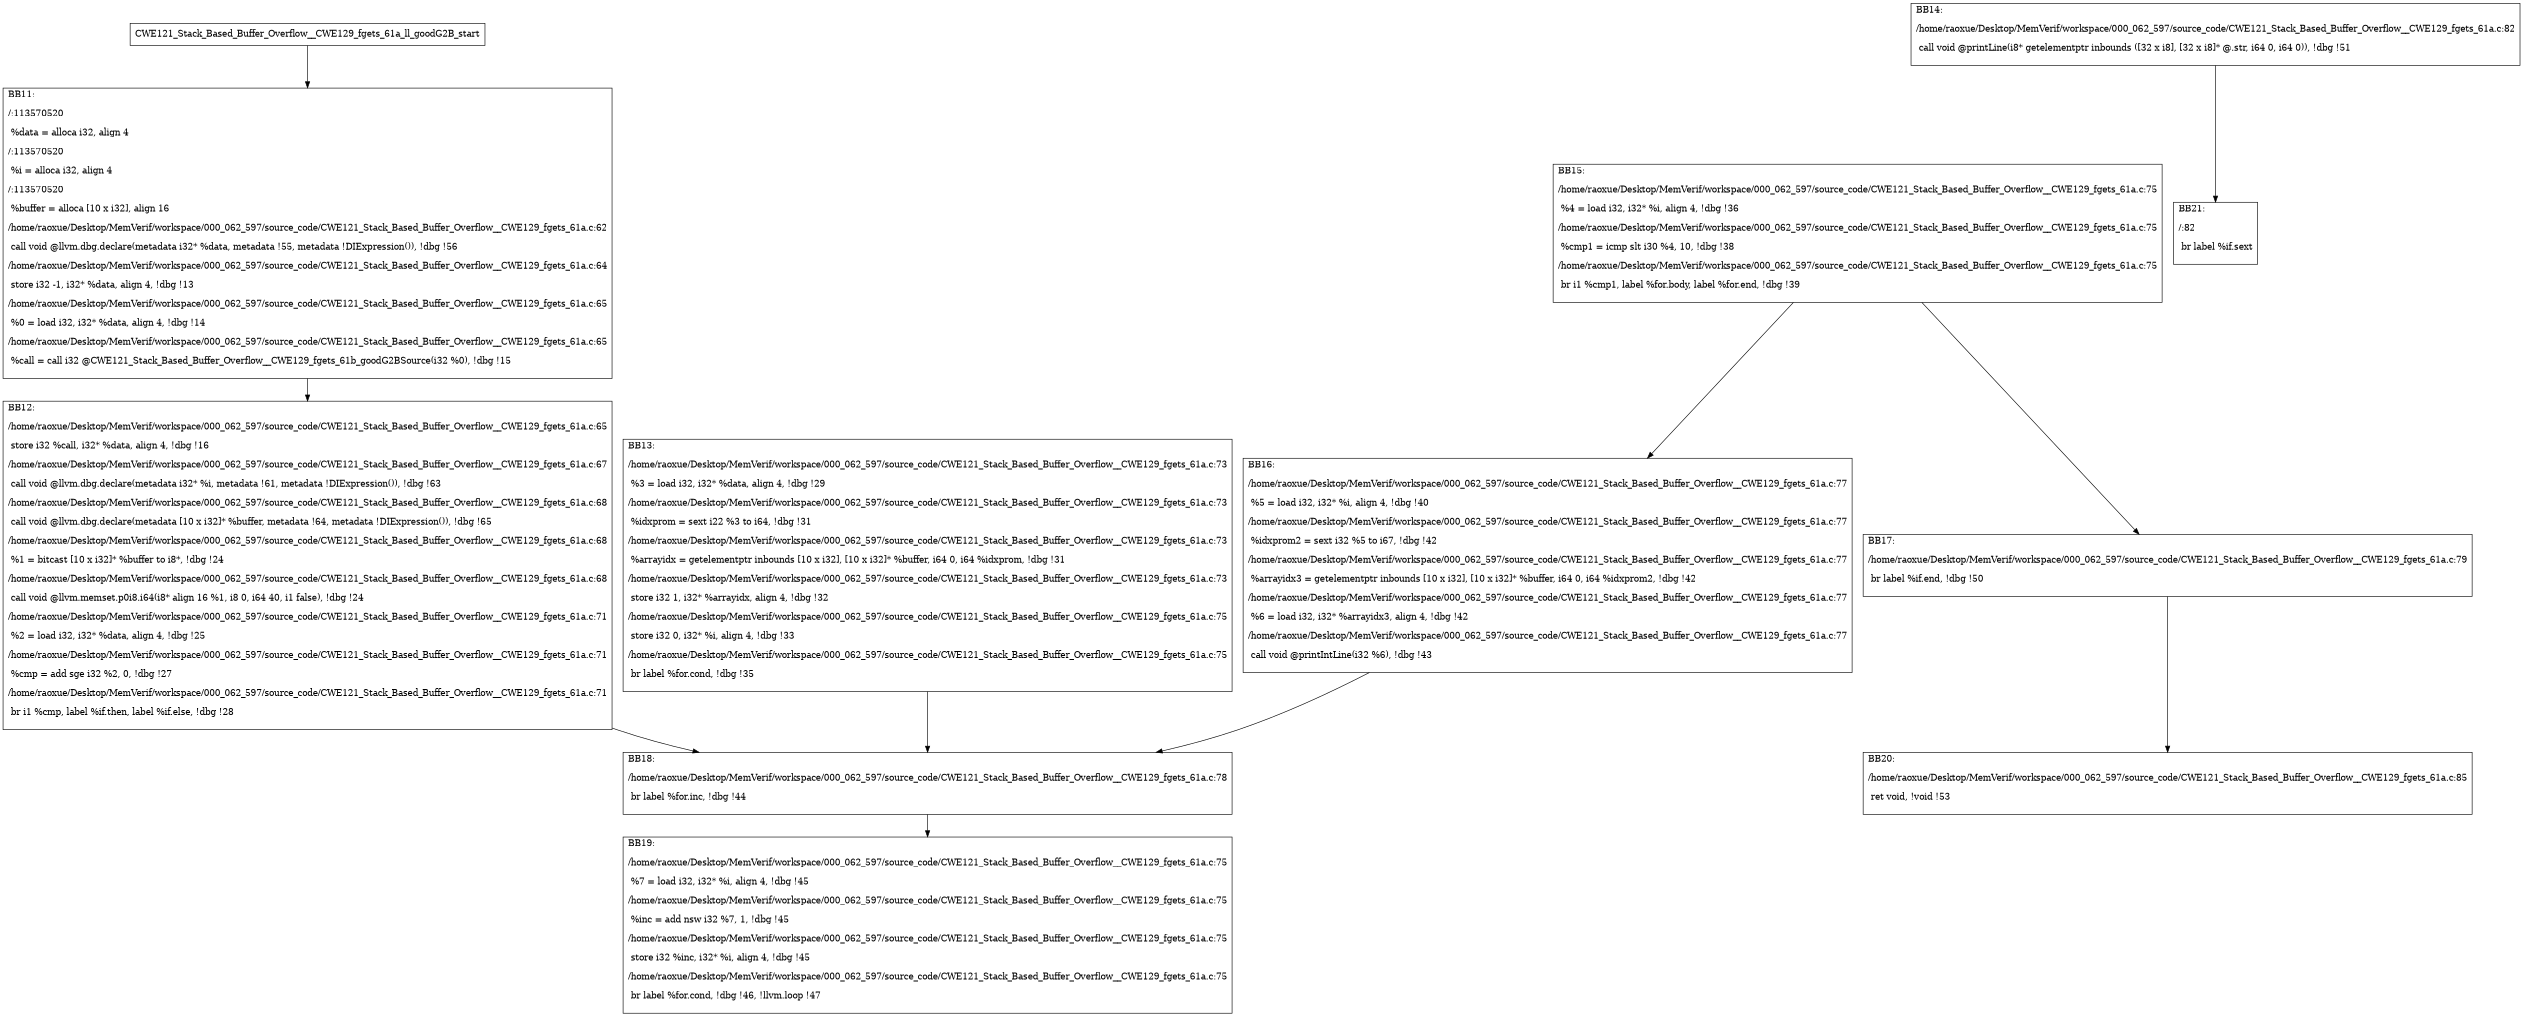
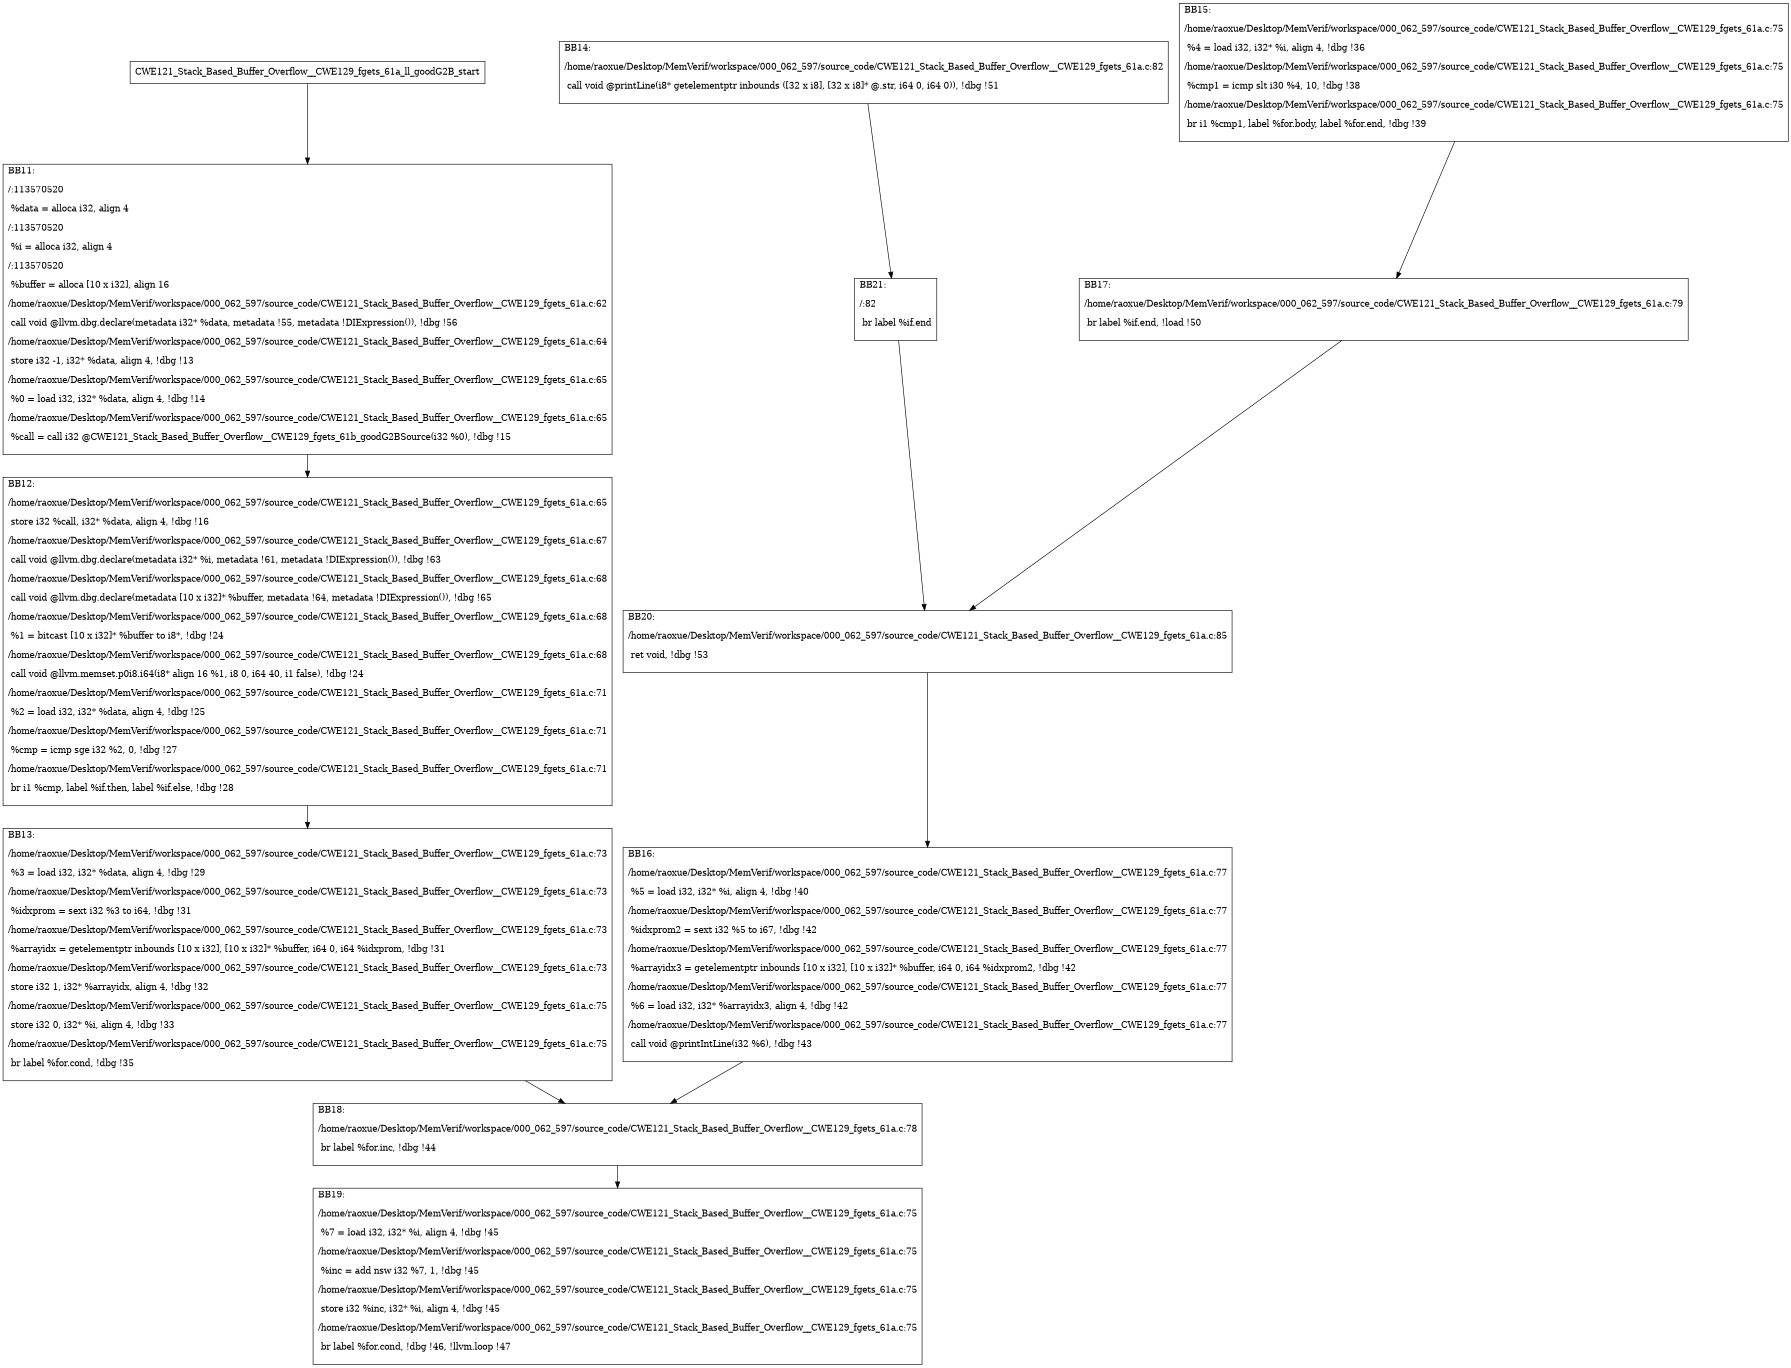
(2216, 247) -> (896, 323)
(1723, 378) -> (928, 757)
none -> (911, 472)
(720, 522) -> (100, 911)
(1926, 579) -> (1143, 323)
(90, 674) -> (93, 750)
(652, 741) -> (308, 814)
(1909, 797) -> (668, 655)
